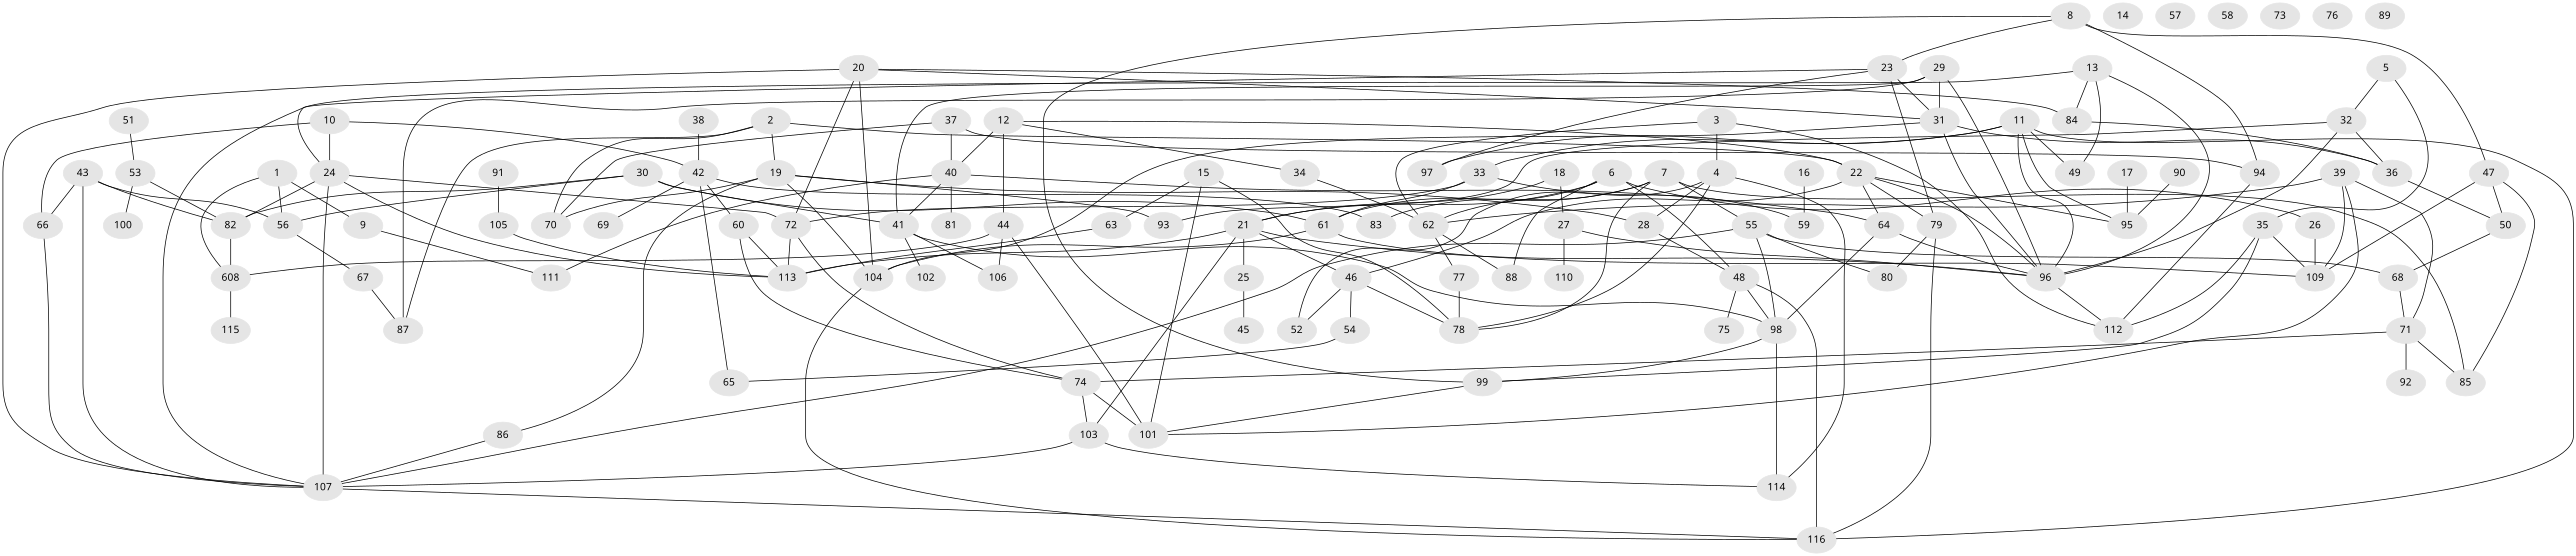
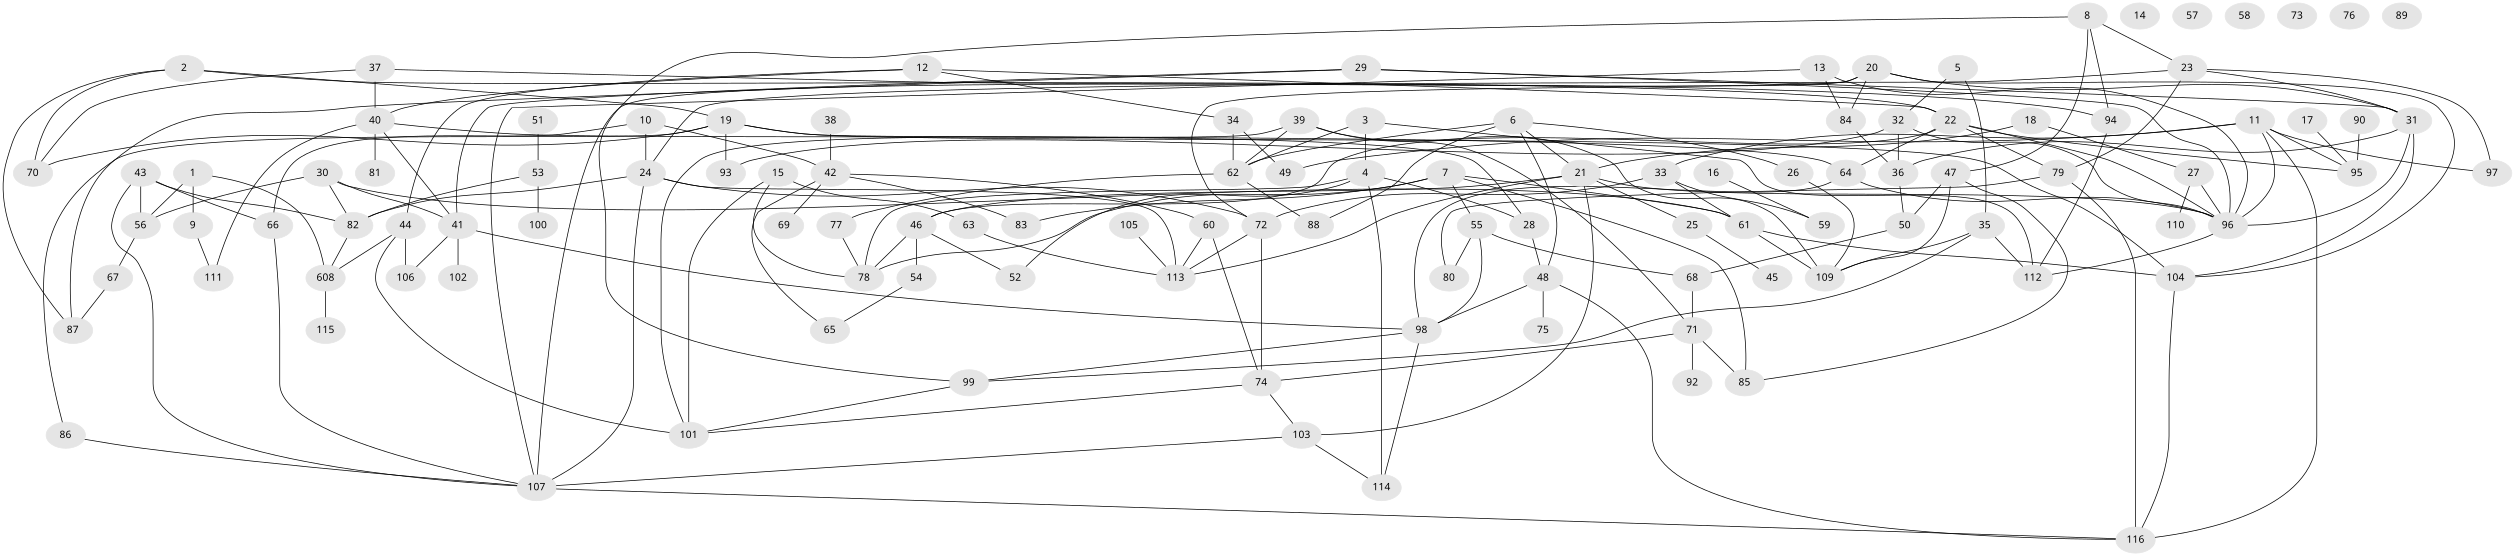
(2100, 127) -> (1259, 147)
(499, 173) -> none
(1041, 358) -> none
